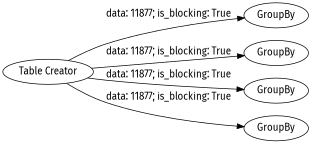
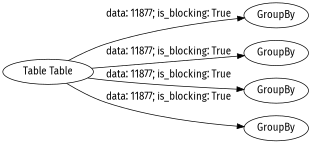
(48, 72) -> (48, 72)
